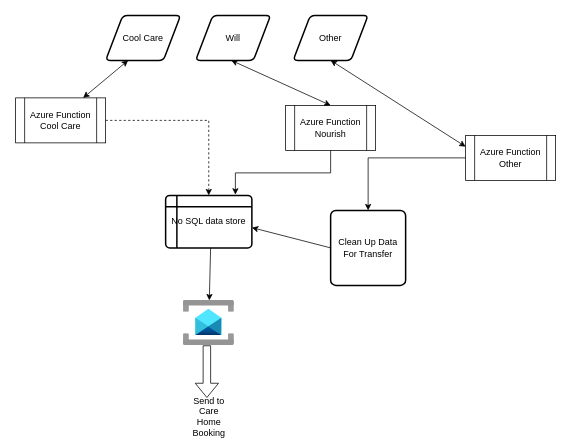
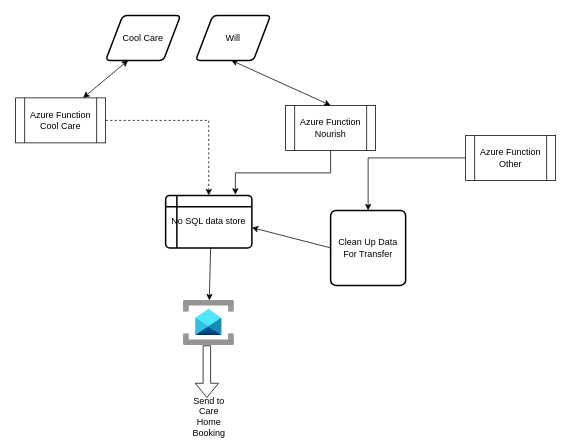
(330, 38) -> none
(398, 104) -> none
